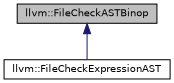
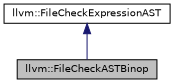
(87, 47) -> (87, 47)
